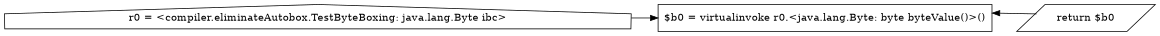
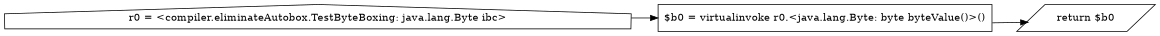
(1018, 13) -> (1006, 23)
